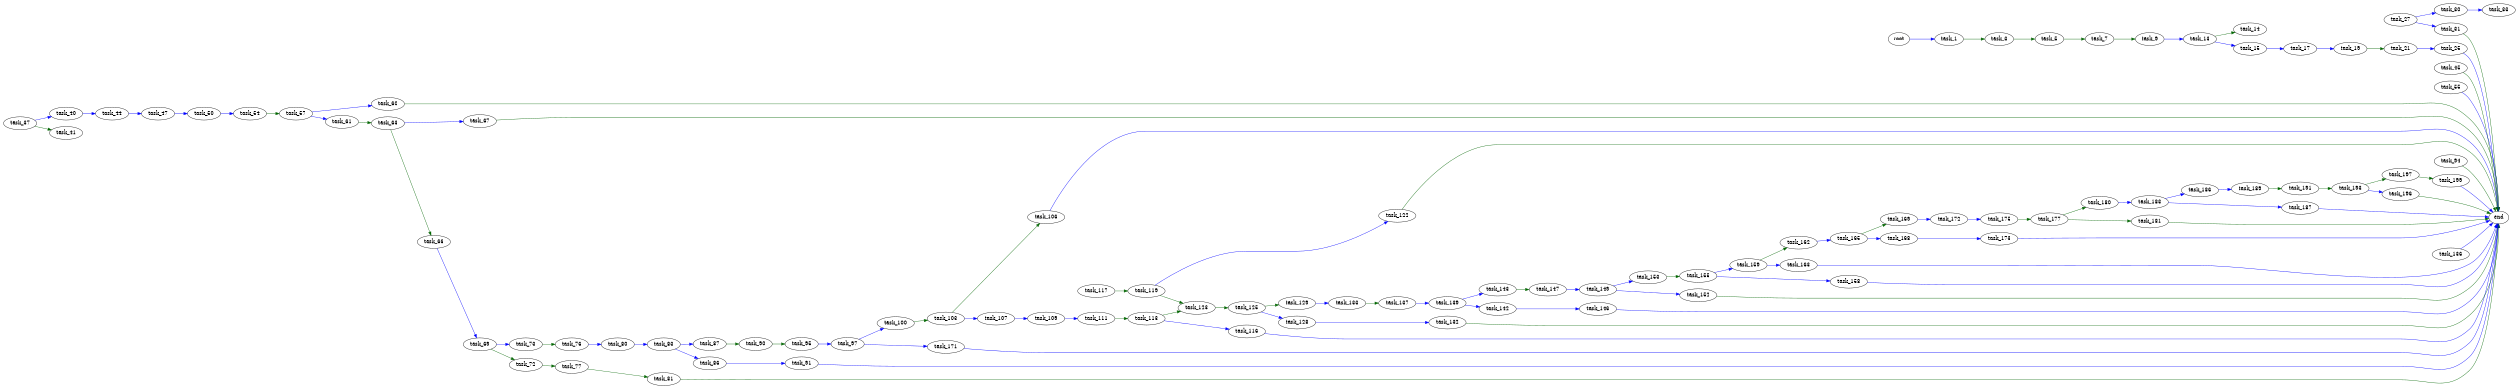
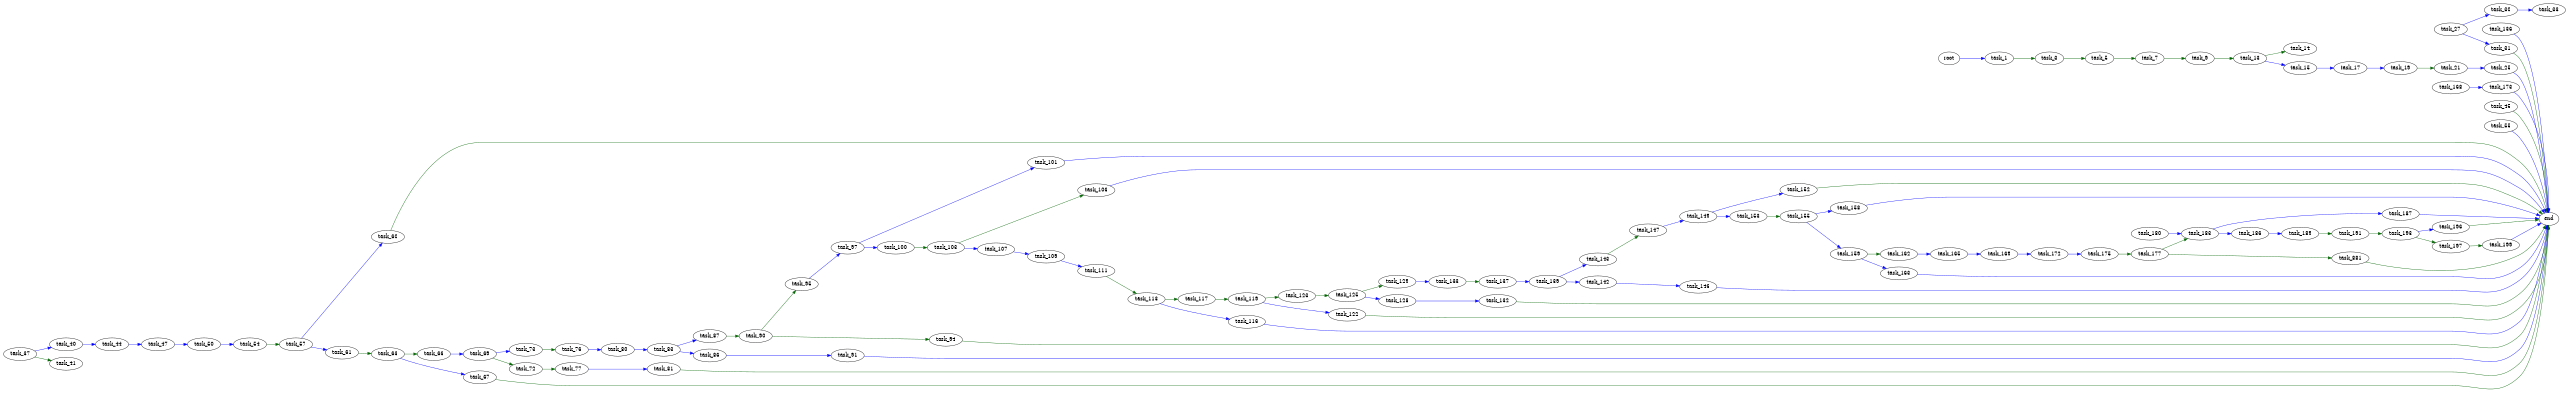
(2172, 39) -> (2222, 58)
(2073, 212) -> (2173, 245)
(2150, 221) -> (2350, 258)
(1872, 230) -> (1972, 254)
(1872, 239) -> none
(1170, 314) -> (1170, 299)
none -> (849, 338)
(946, 347) -> (1046, 163)
(616, 373) -> (616, 369)
